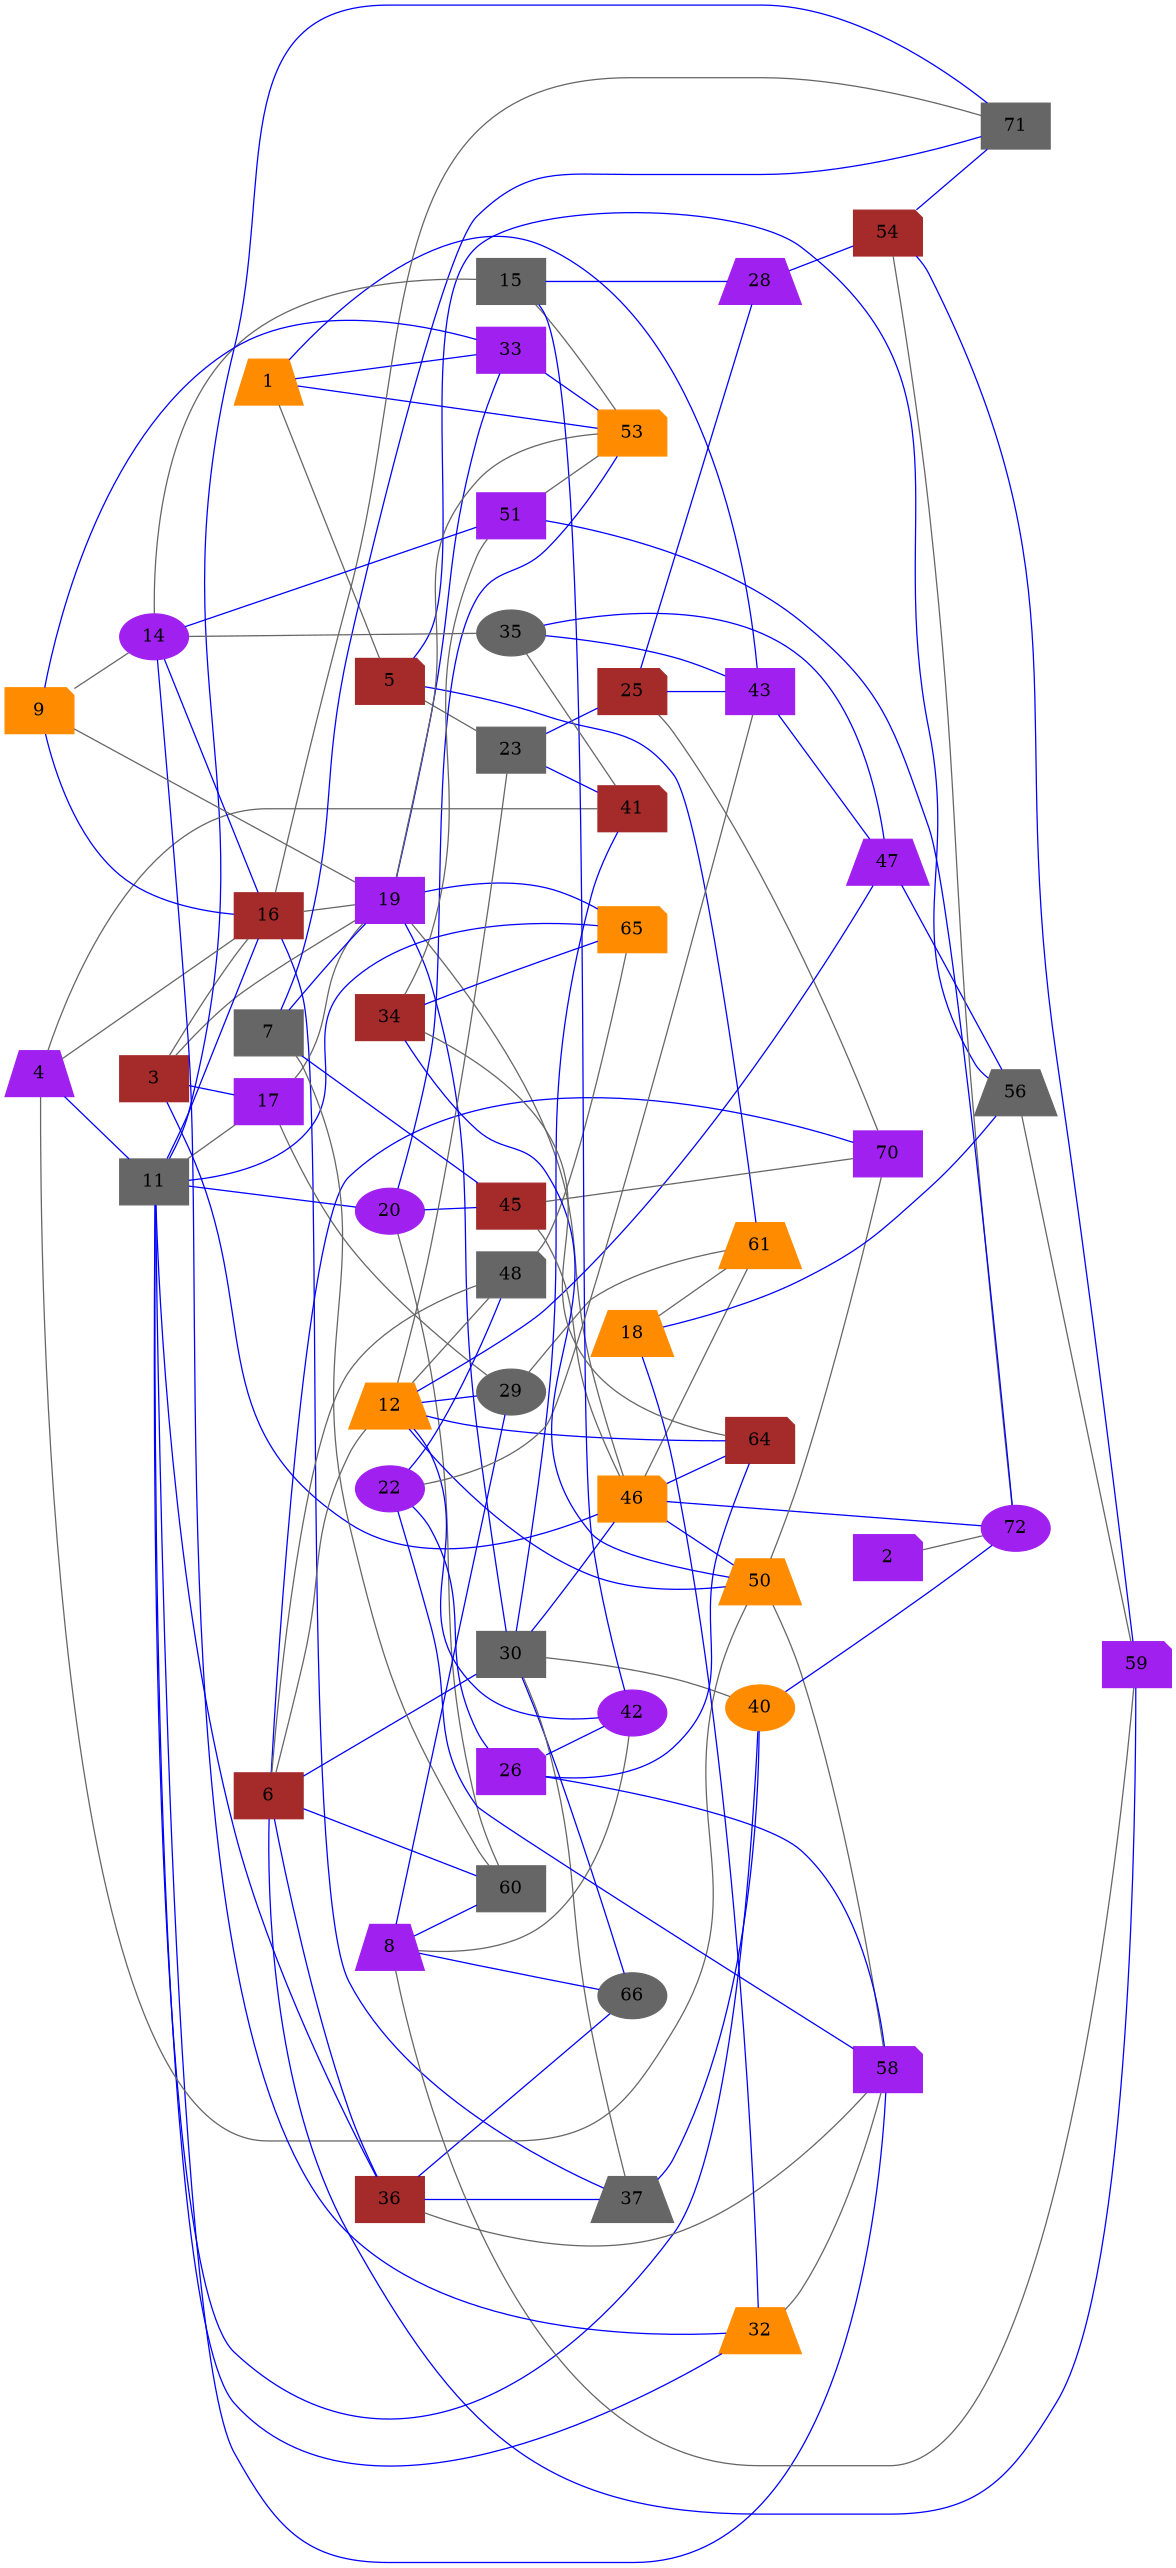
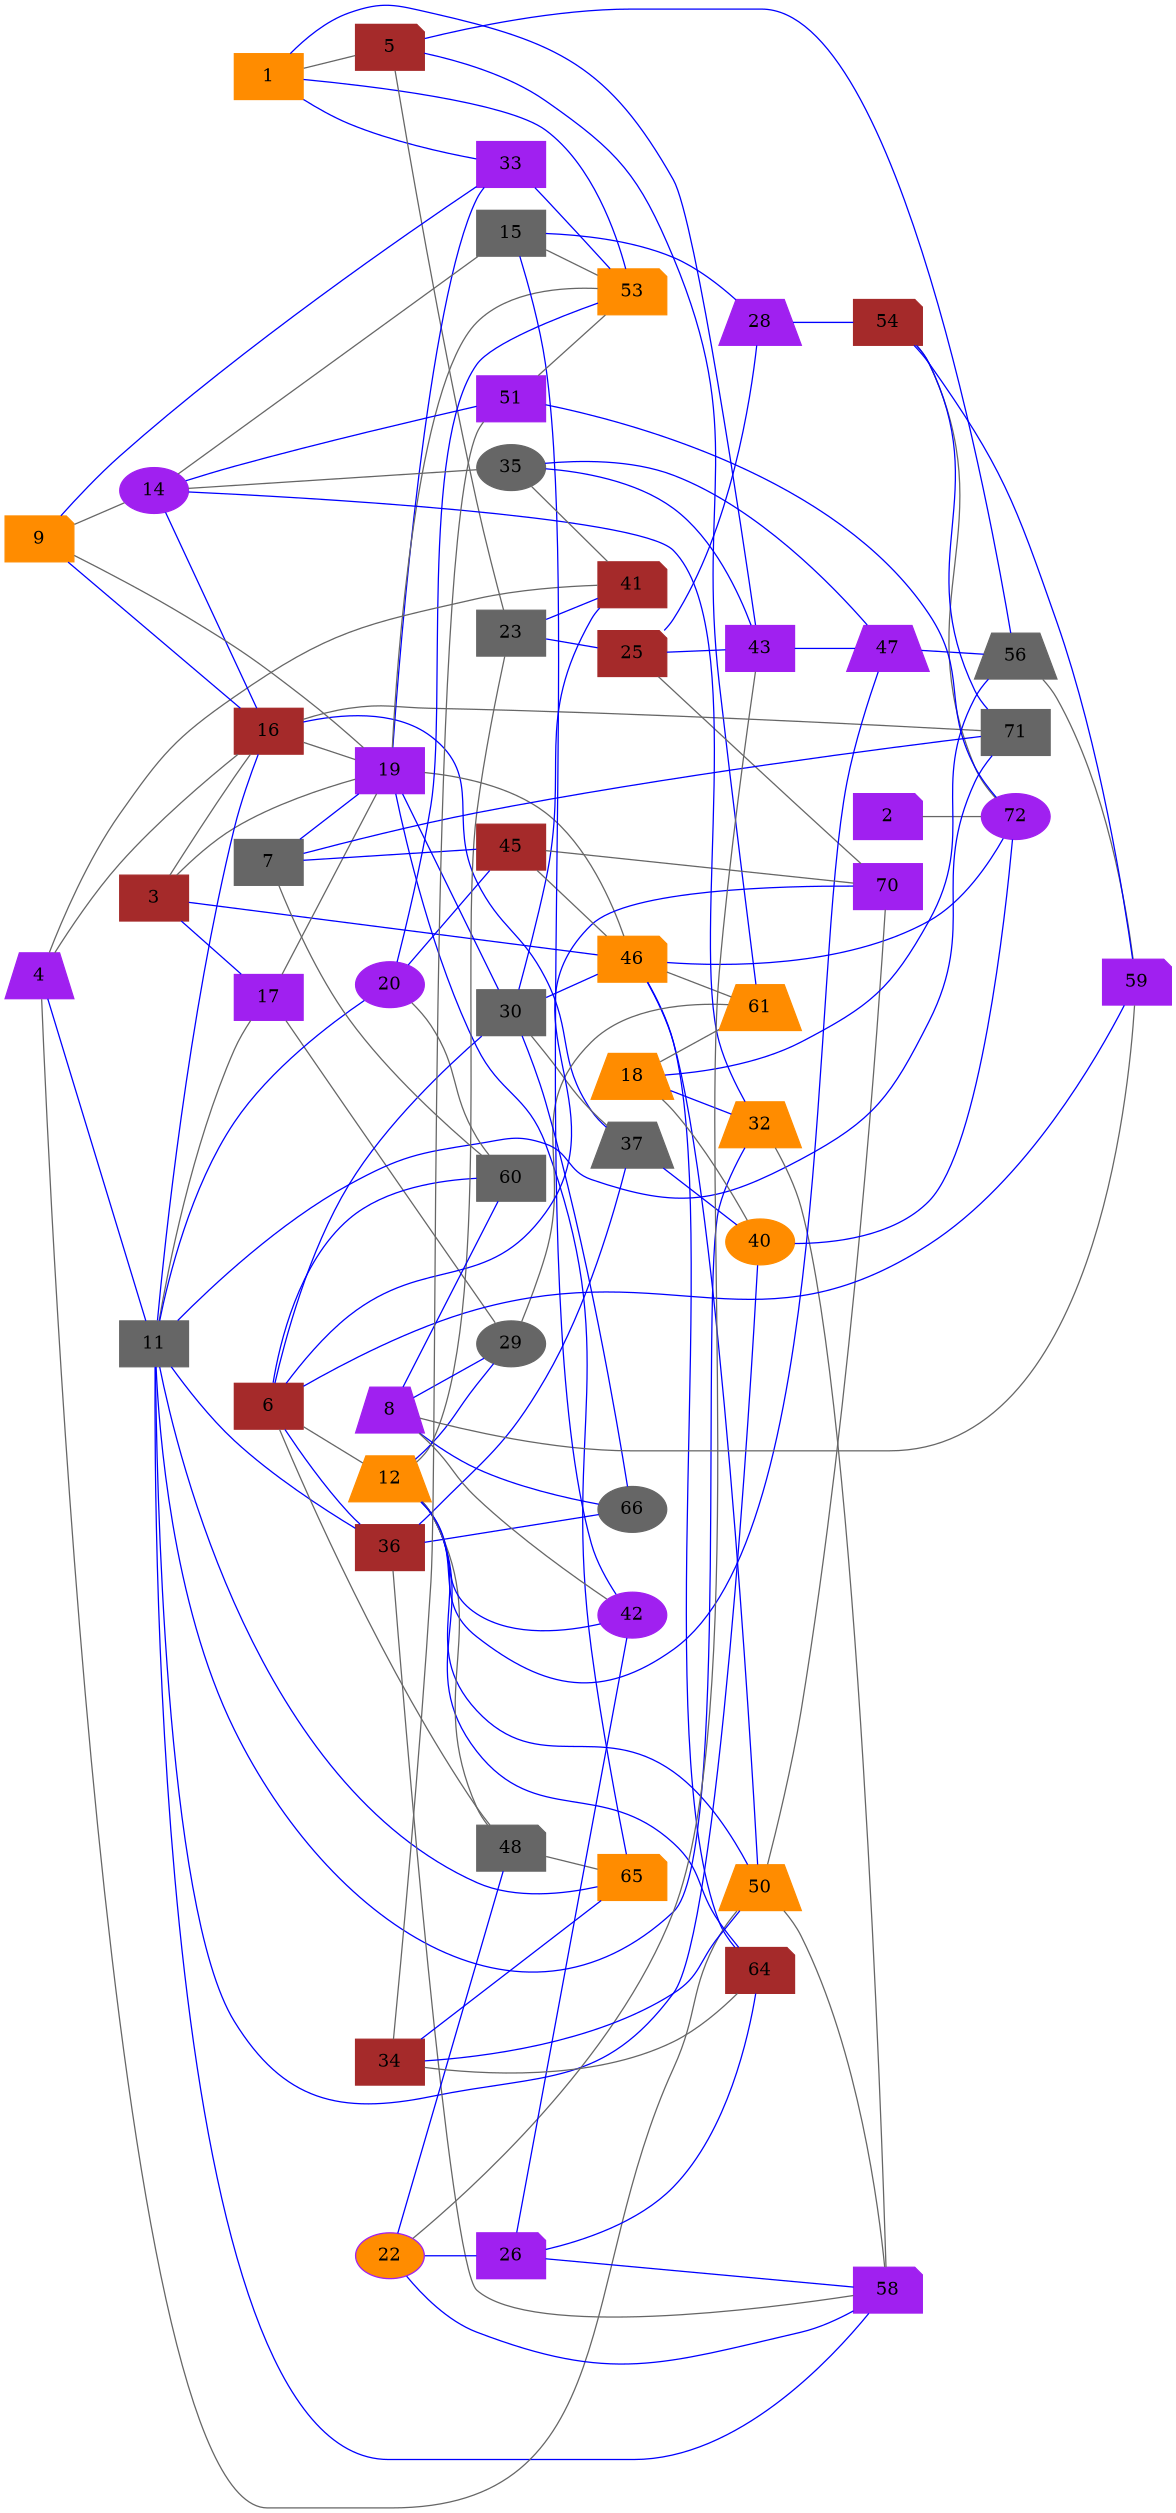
(269, 382) -> (269, 77)
(390, 1489) -> (390, 2256)
(639, 1671) -> (706, 1154)
